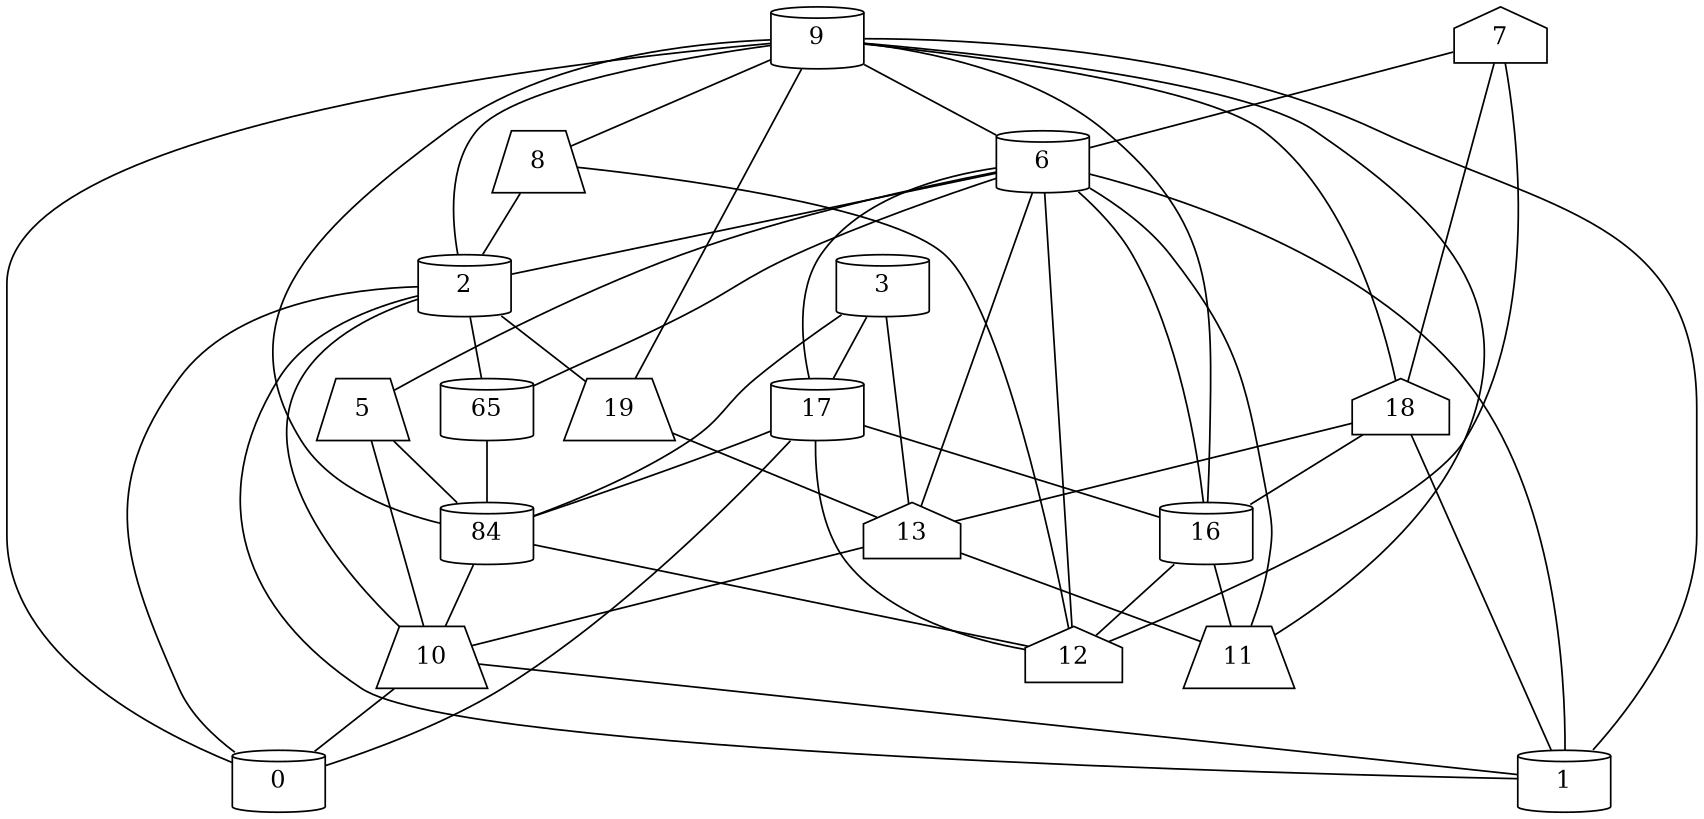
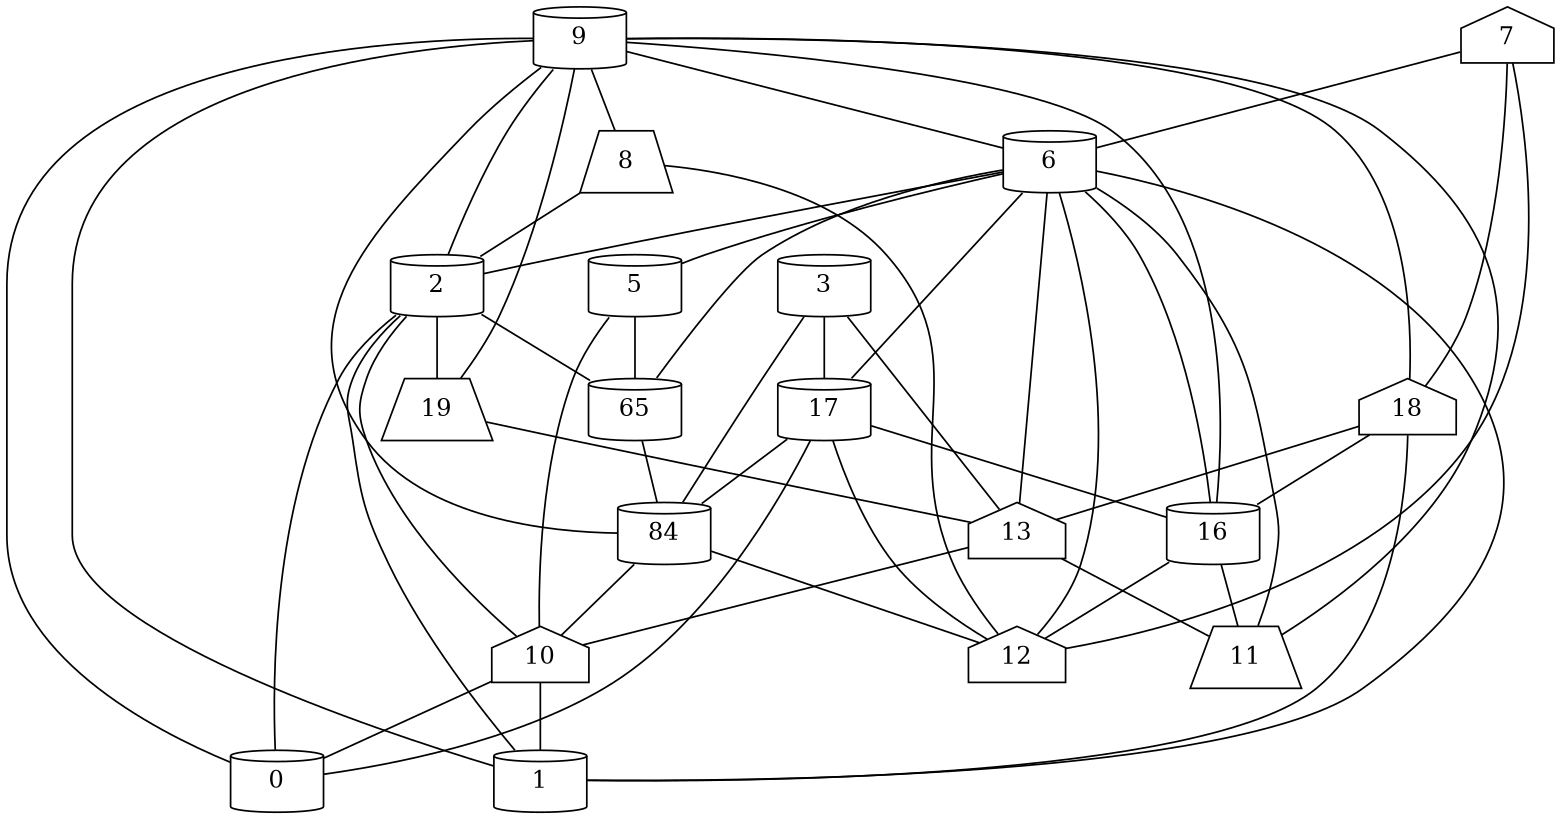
(363, 410) -> (635, 286)
(425, 472) -> (635, 348)
(432, 657) -> (540, 657)
